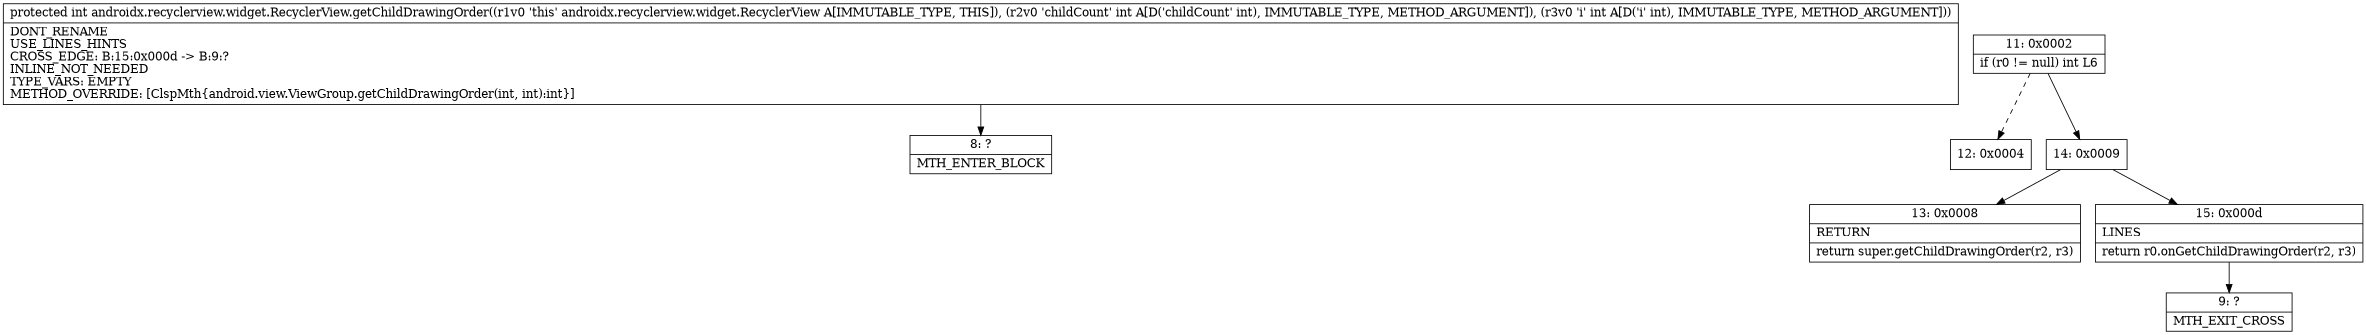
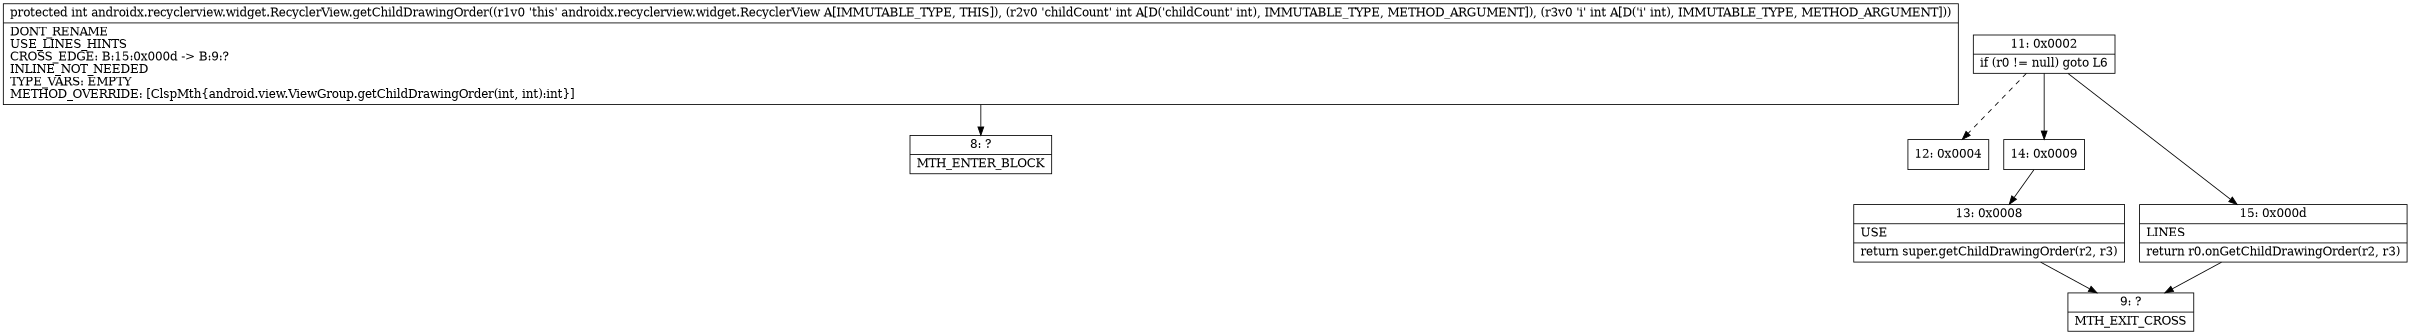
(2039, 63) -> (2044, 63)
(2142, 185) -> (2149, 136)
(1843, 233) -> (1874, 233)
none -> (2065, 275)
